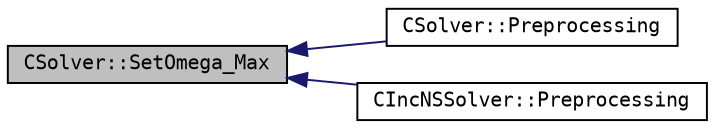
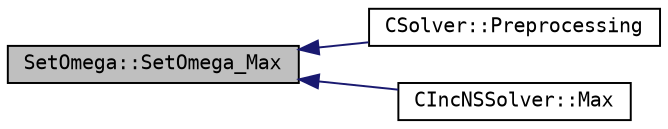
(147, 64) -> (153, 64)
(532, 102) -> (515, 102)
